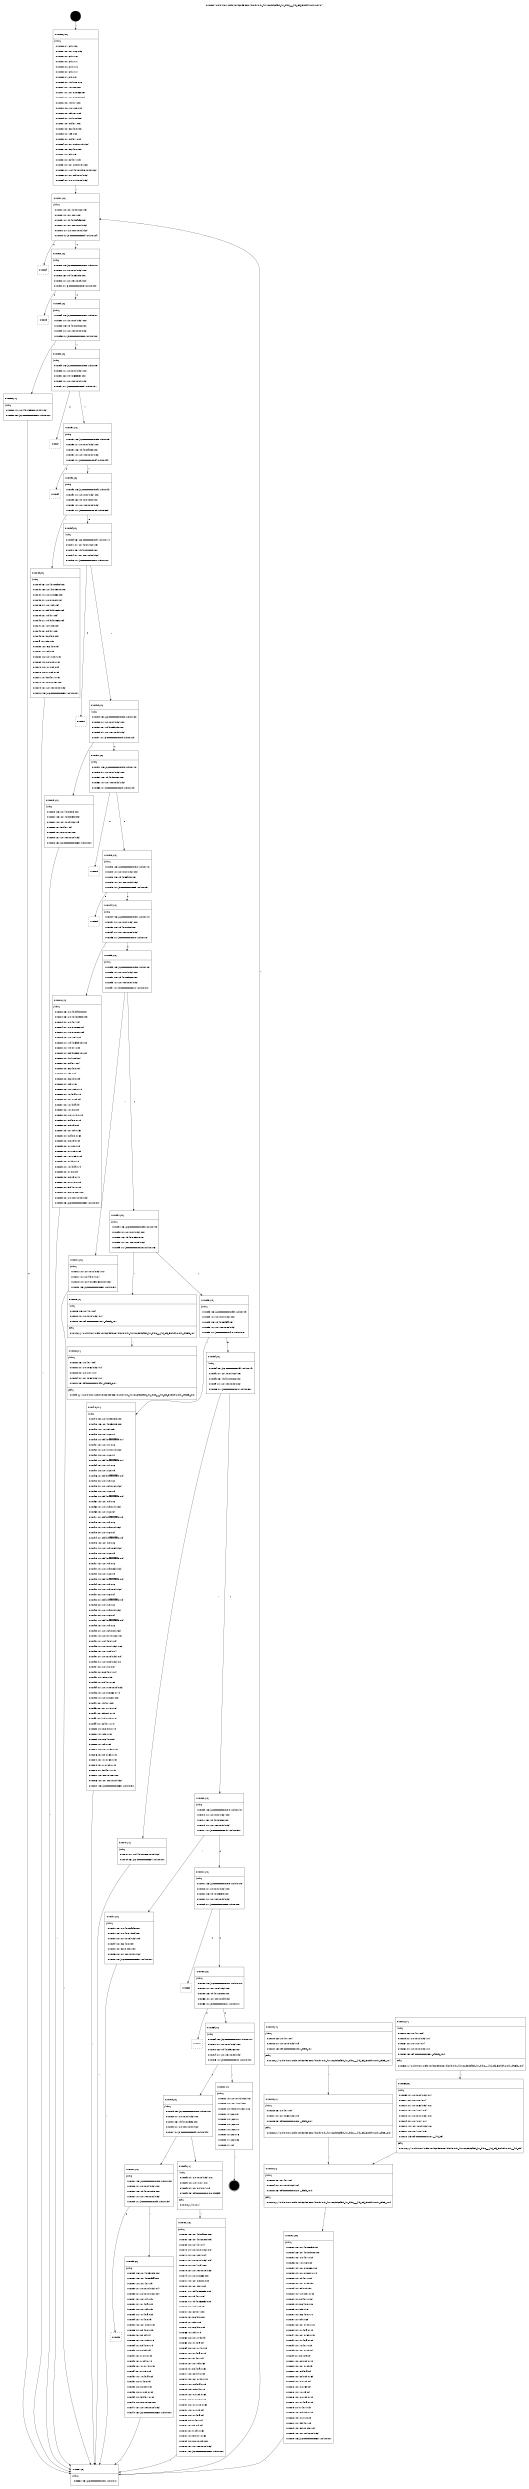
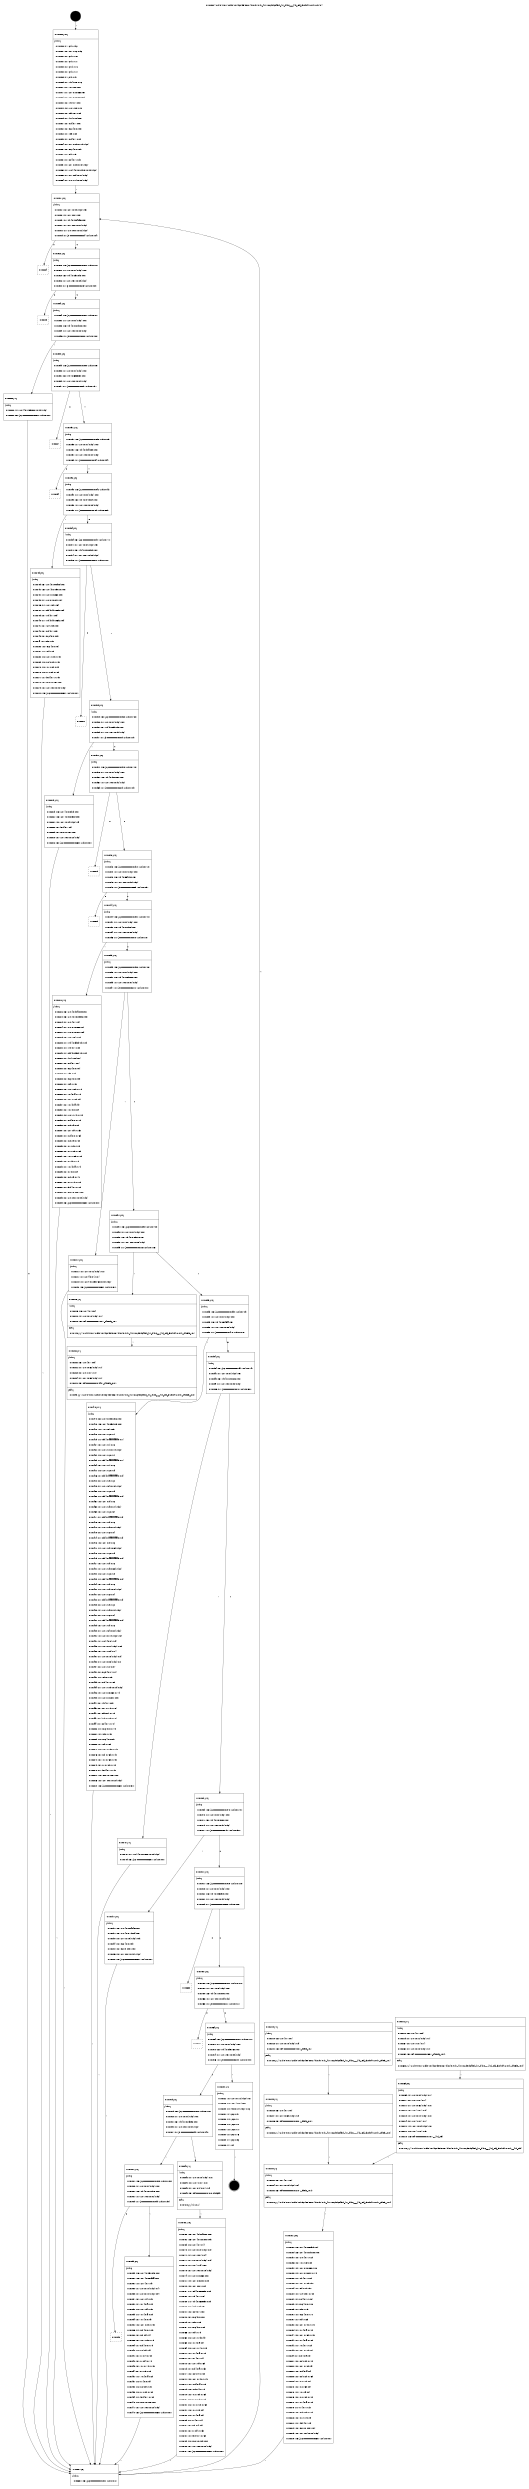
(76, 344) -> none
